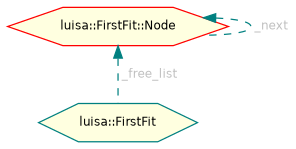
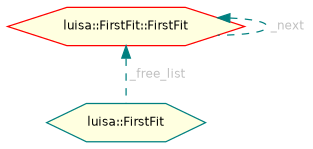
(118, 26) -> (126, 26)
